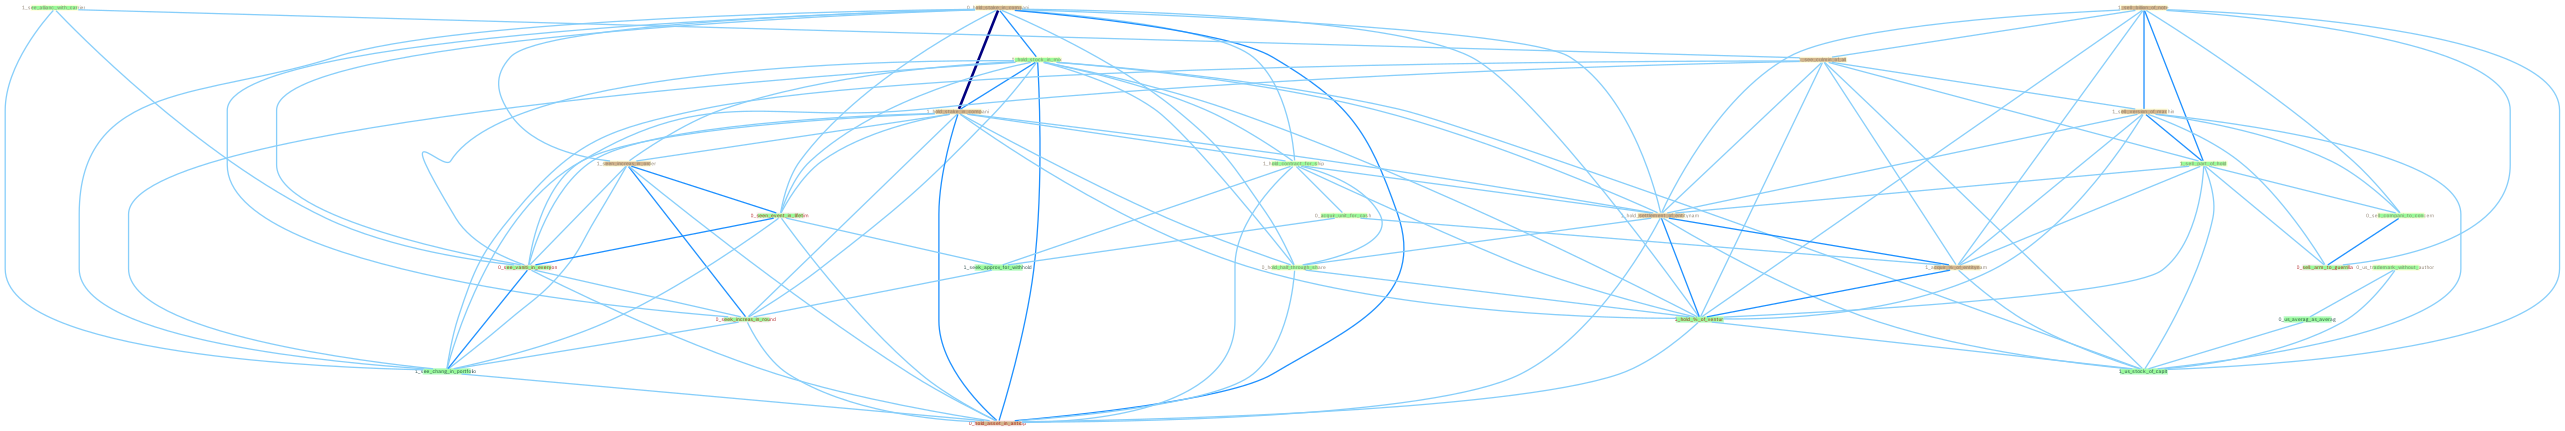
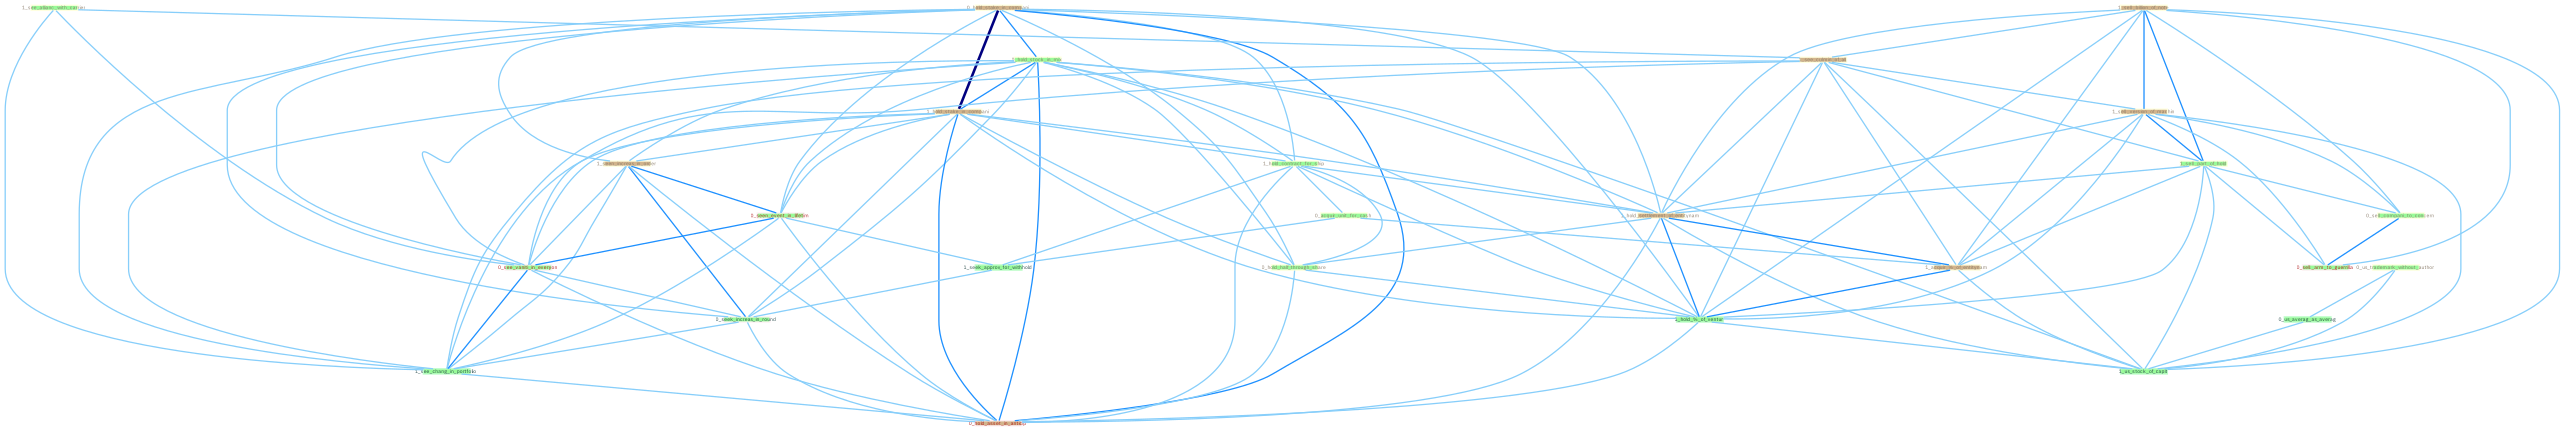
(747, 319) -> (747, 319)
(1700, 319) -> (1700, 319)
